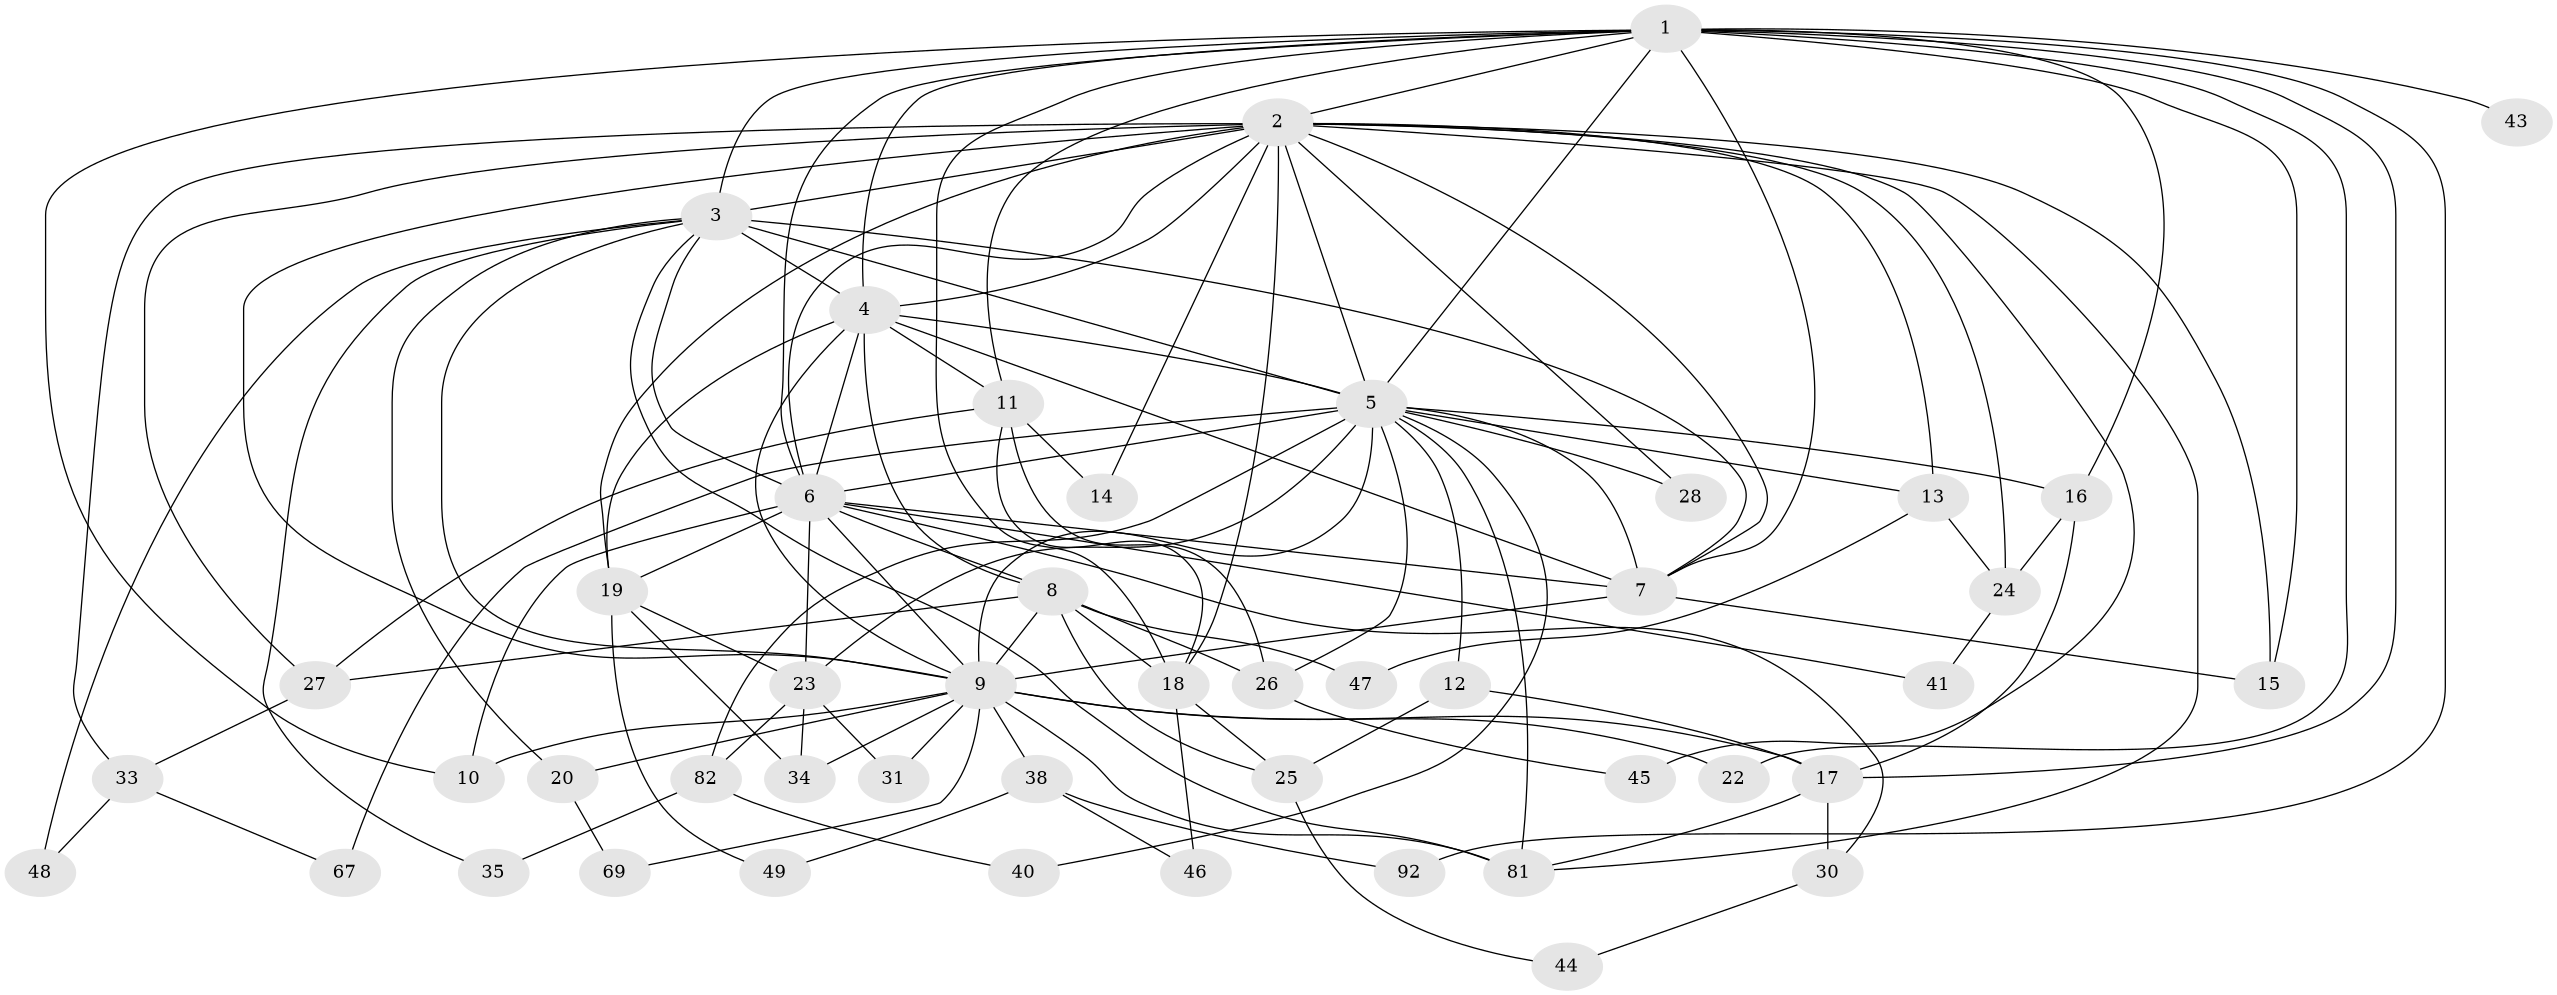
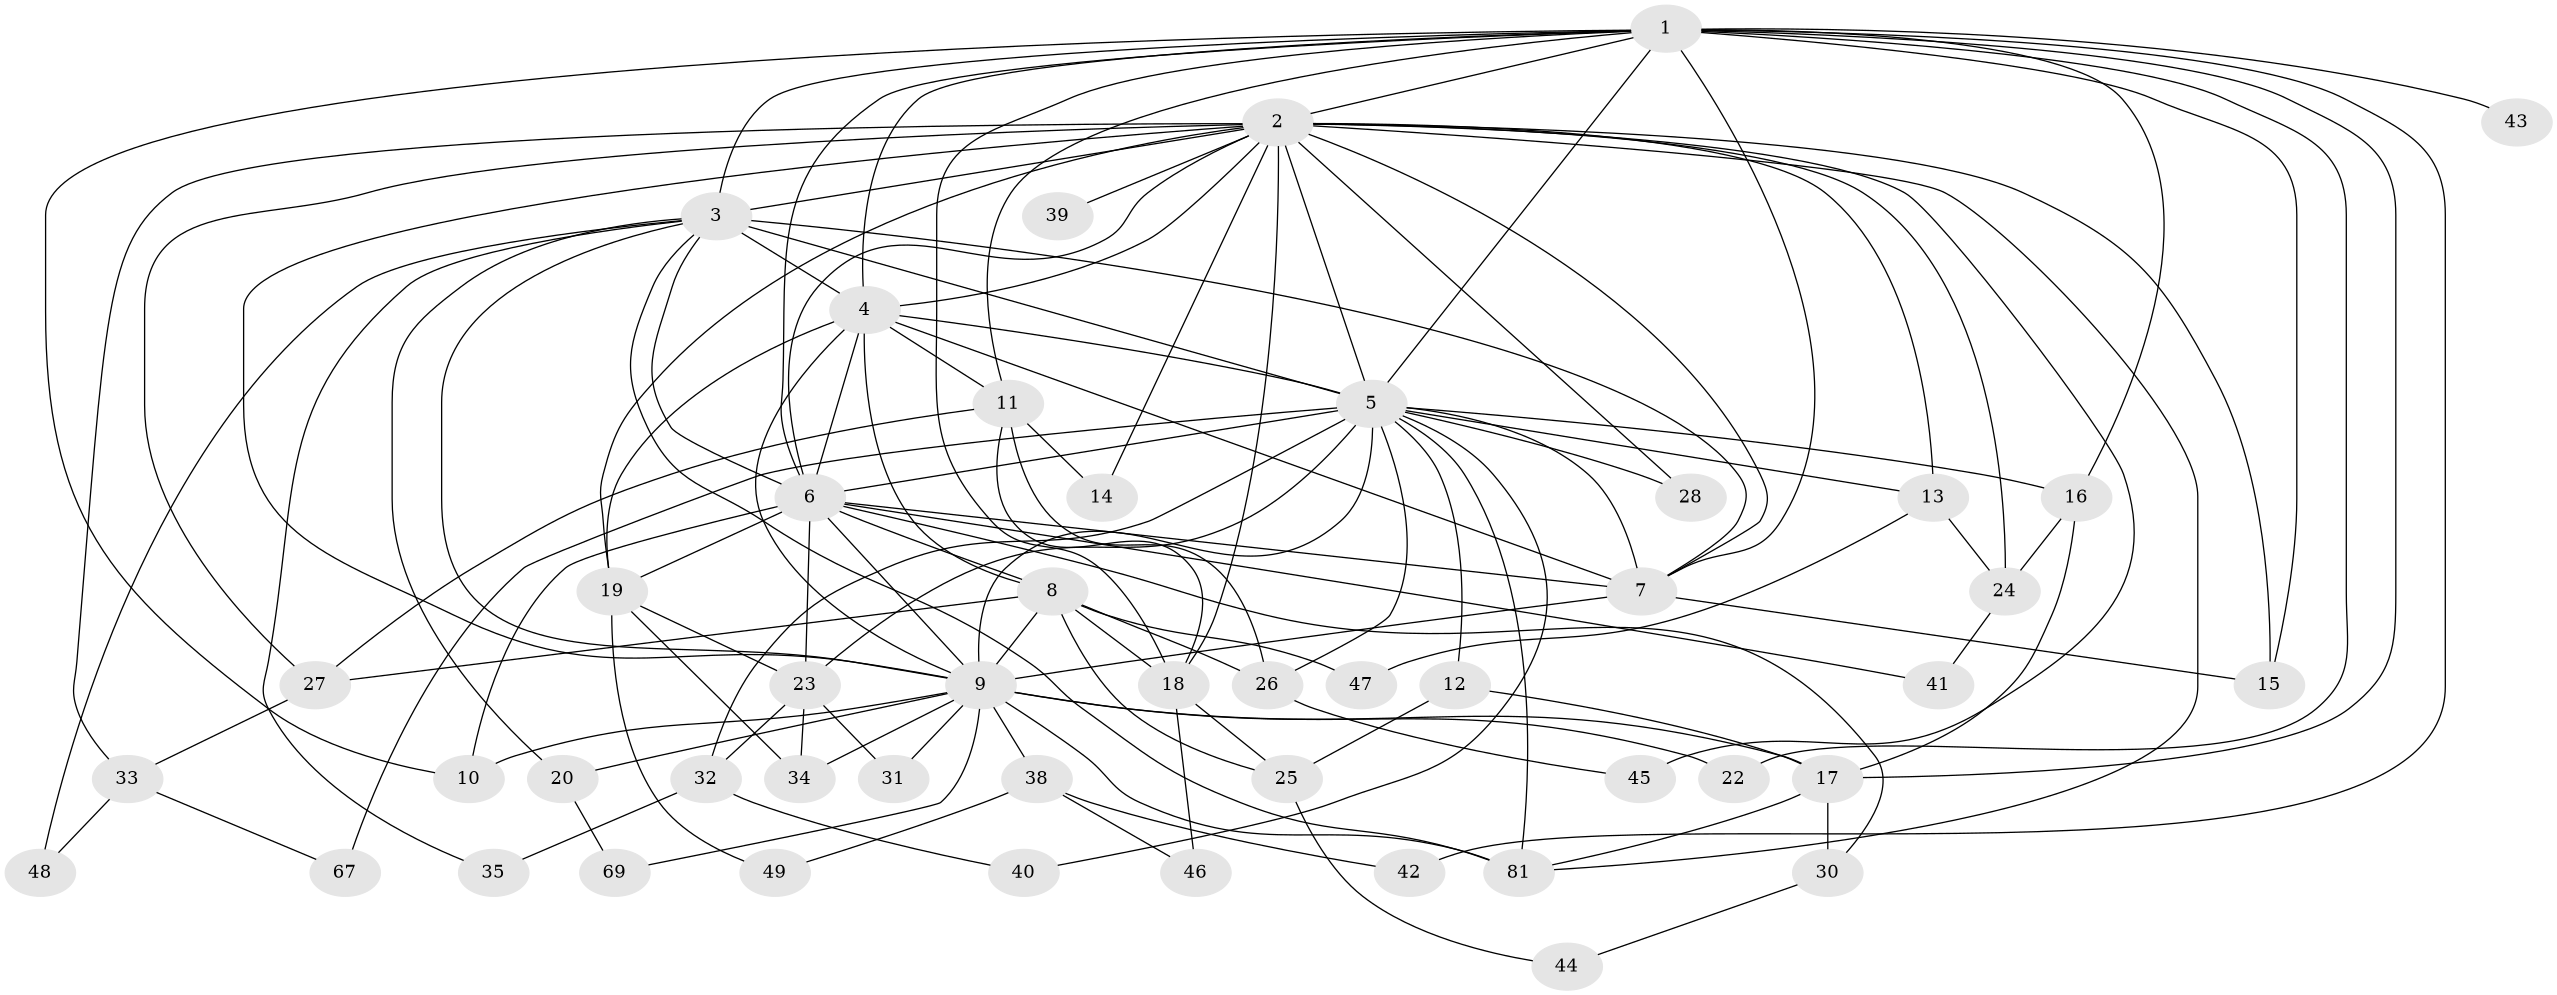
none -> (1058, 216)
(706, 779) -> (706, 779)
(1410, 873) -> (1410, 873)
